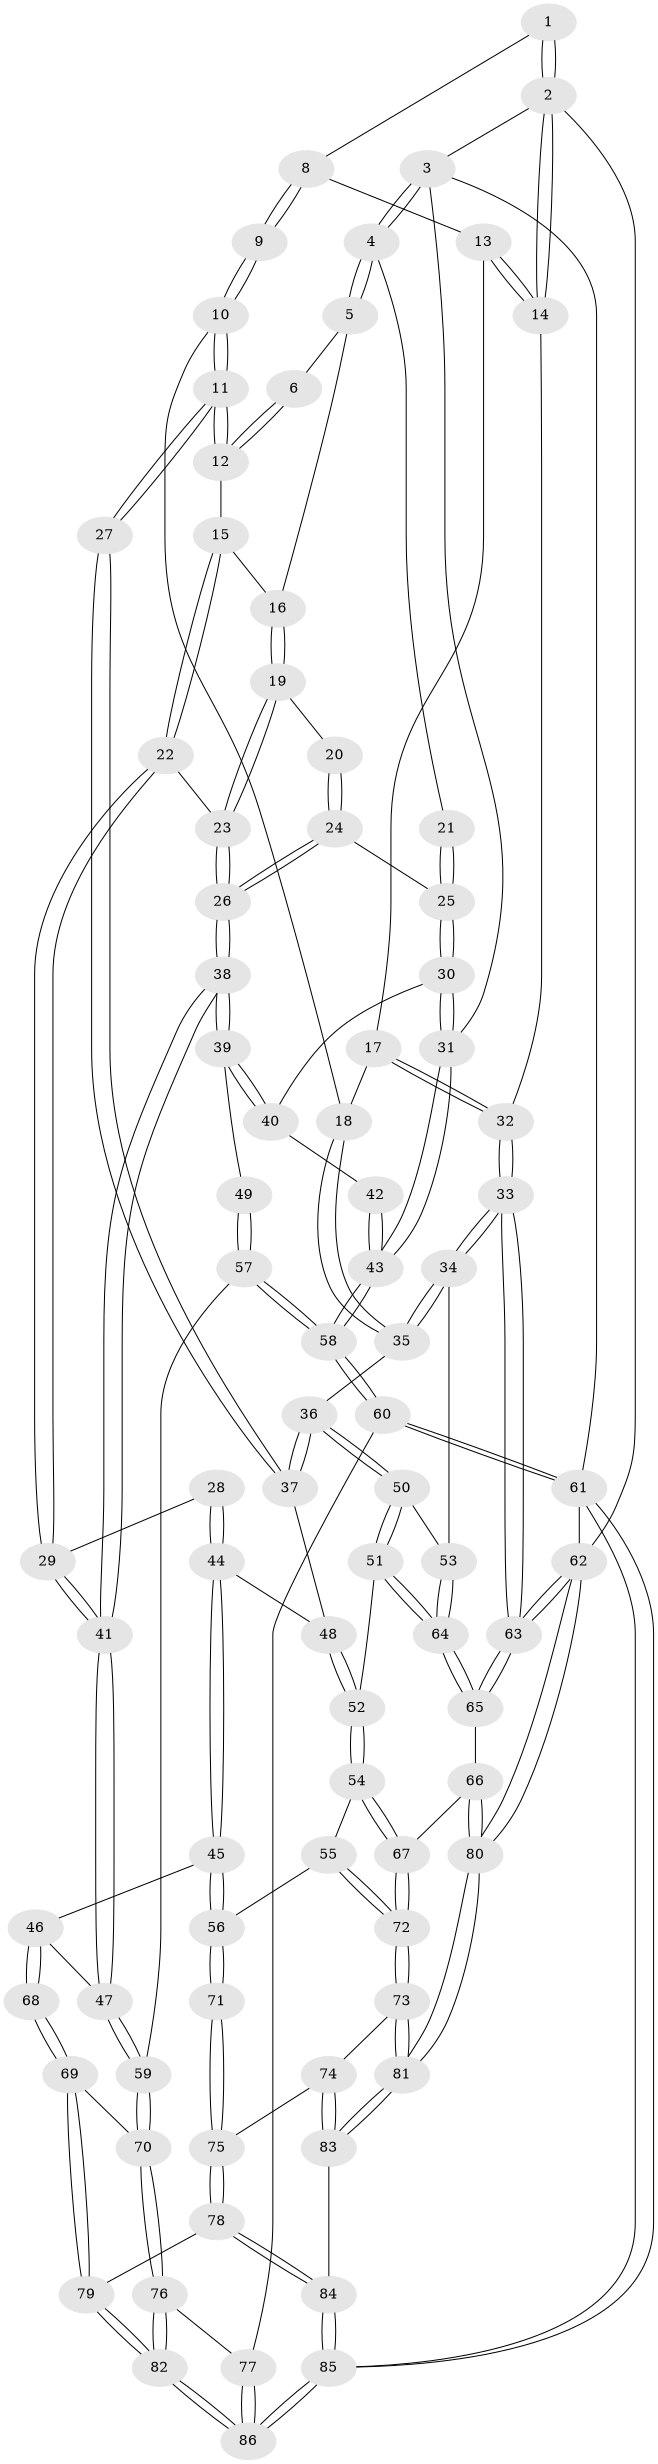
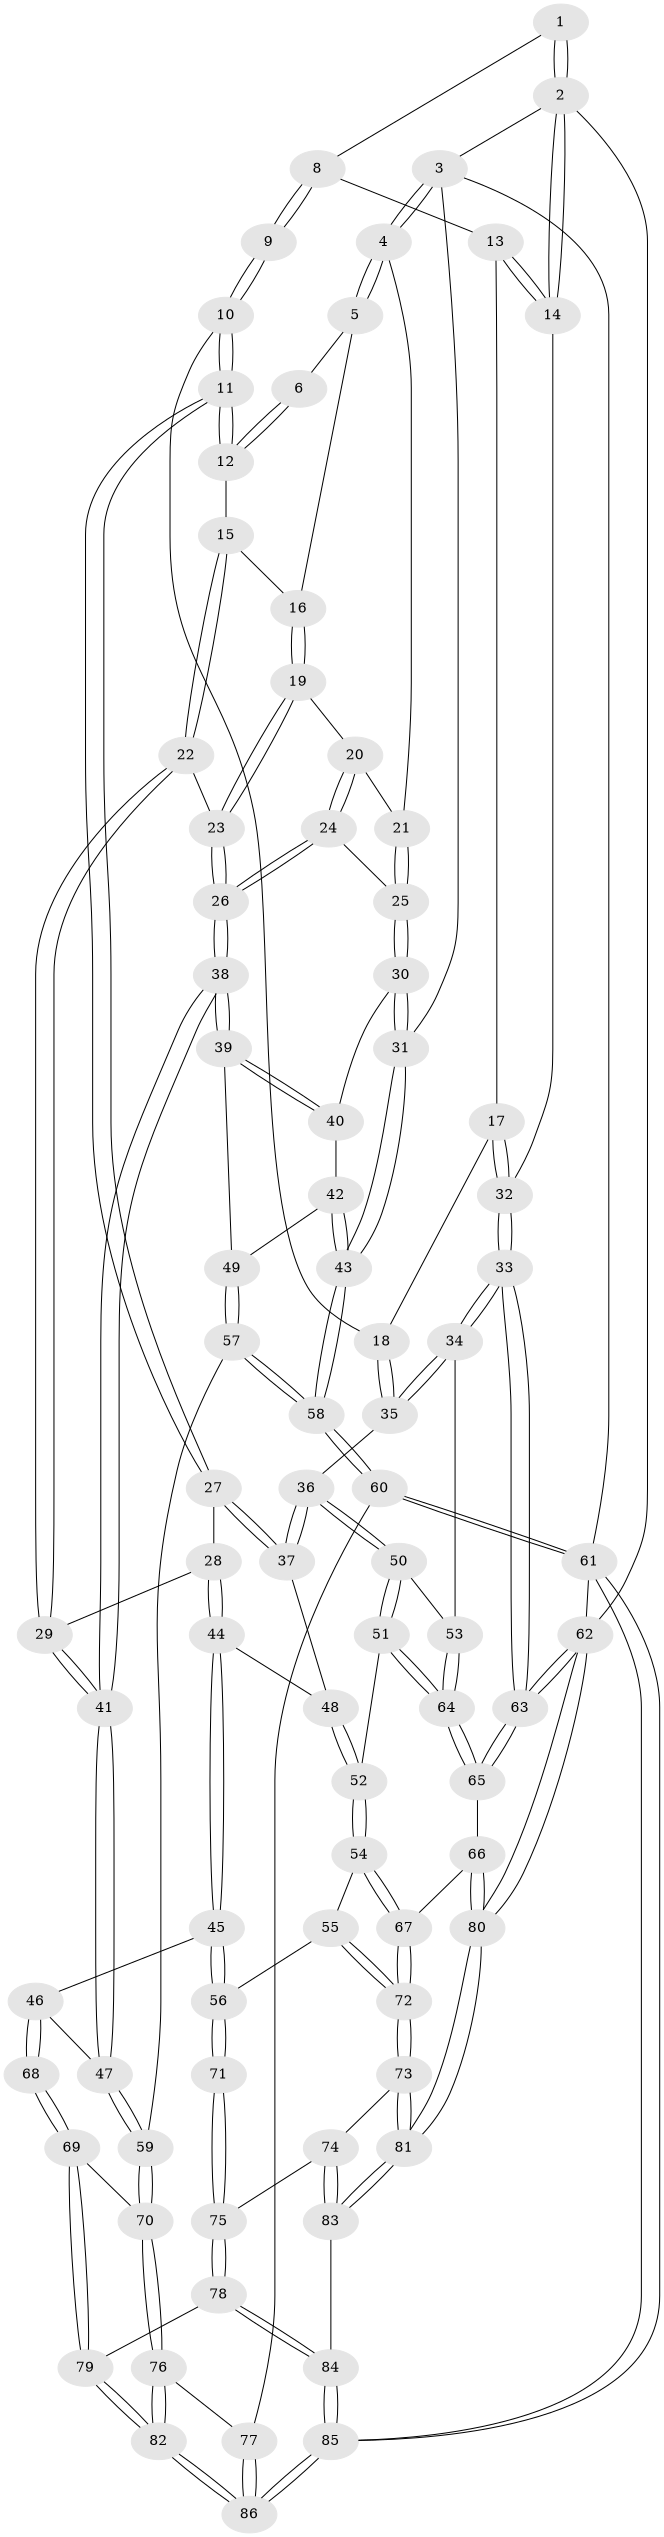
none -> (379, 792)
none -> (281, 1234)
none -> (214, 1525)
